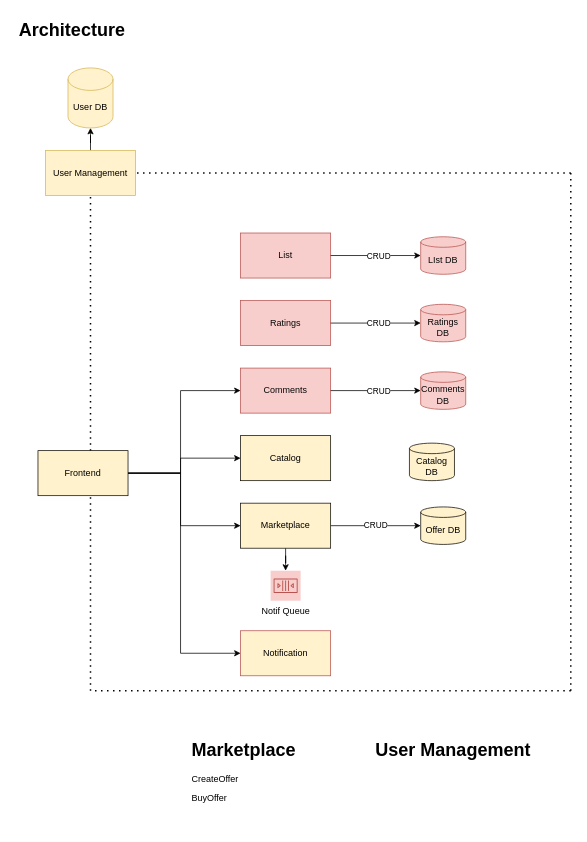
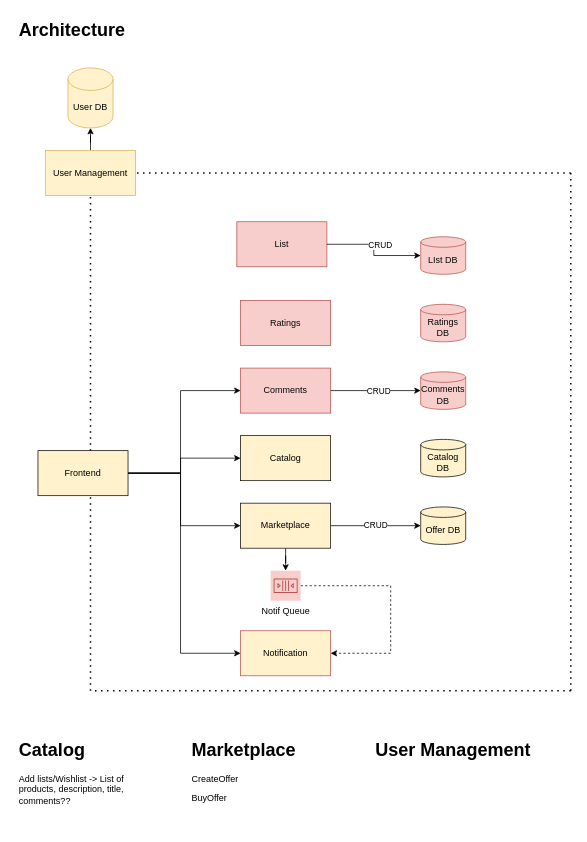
(285, 255) -> (282, 244)
(377, 323) -> none
(432, 462) -> (443, 458)
none -> (390, 601)
none -> (87, 780)
